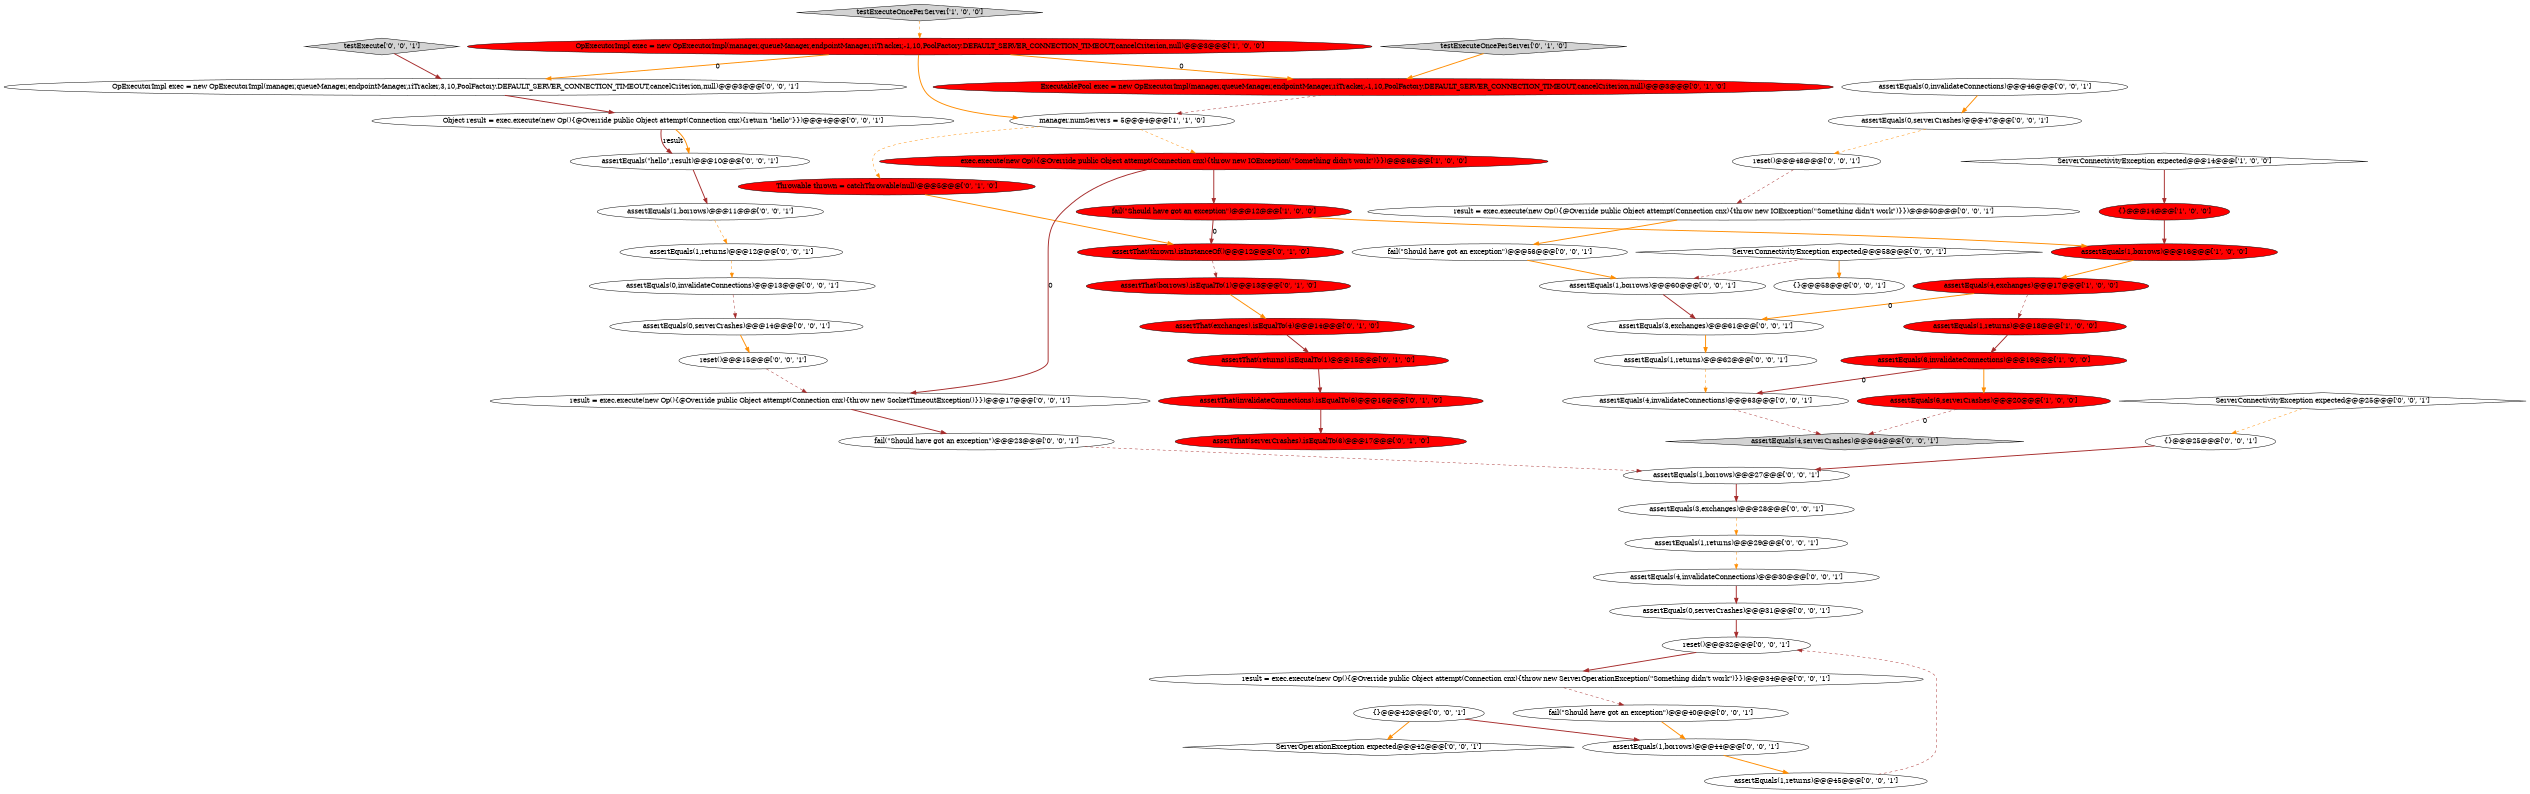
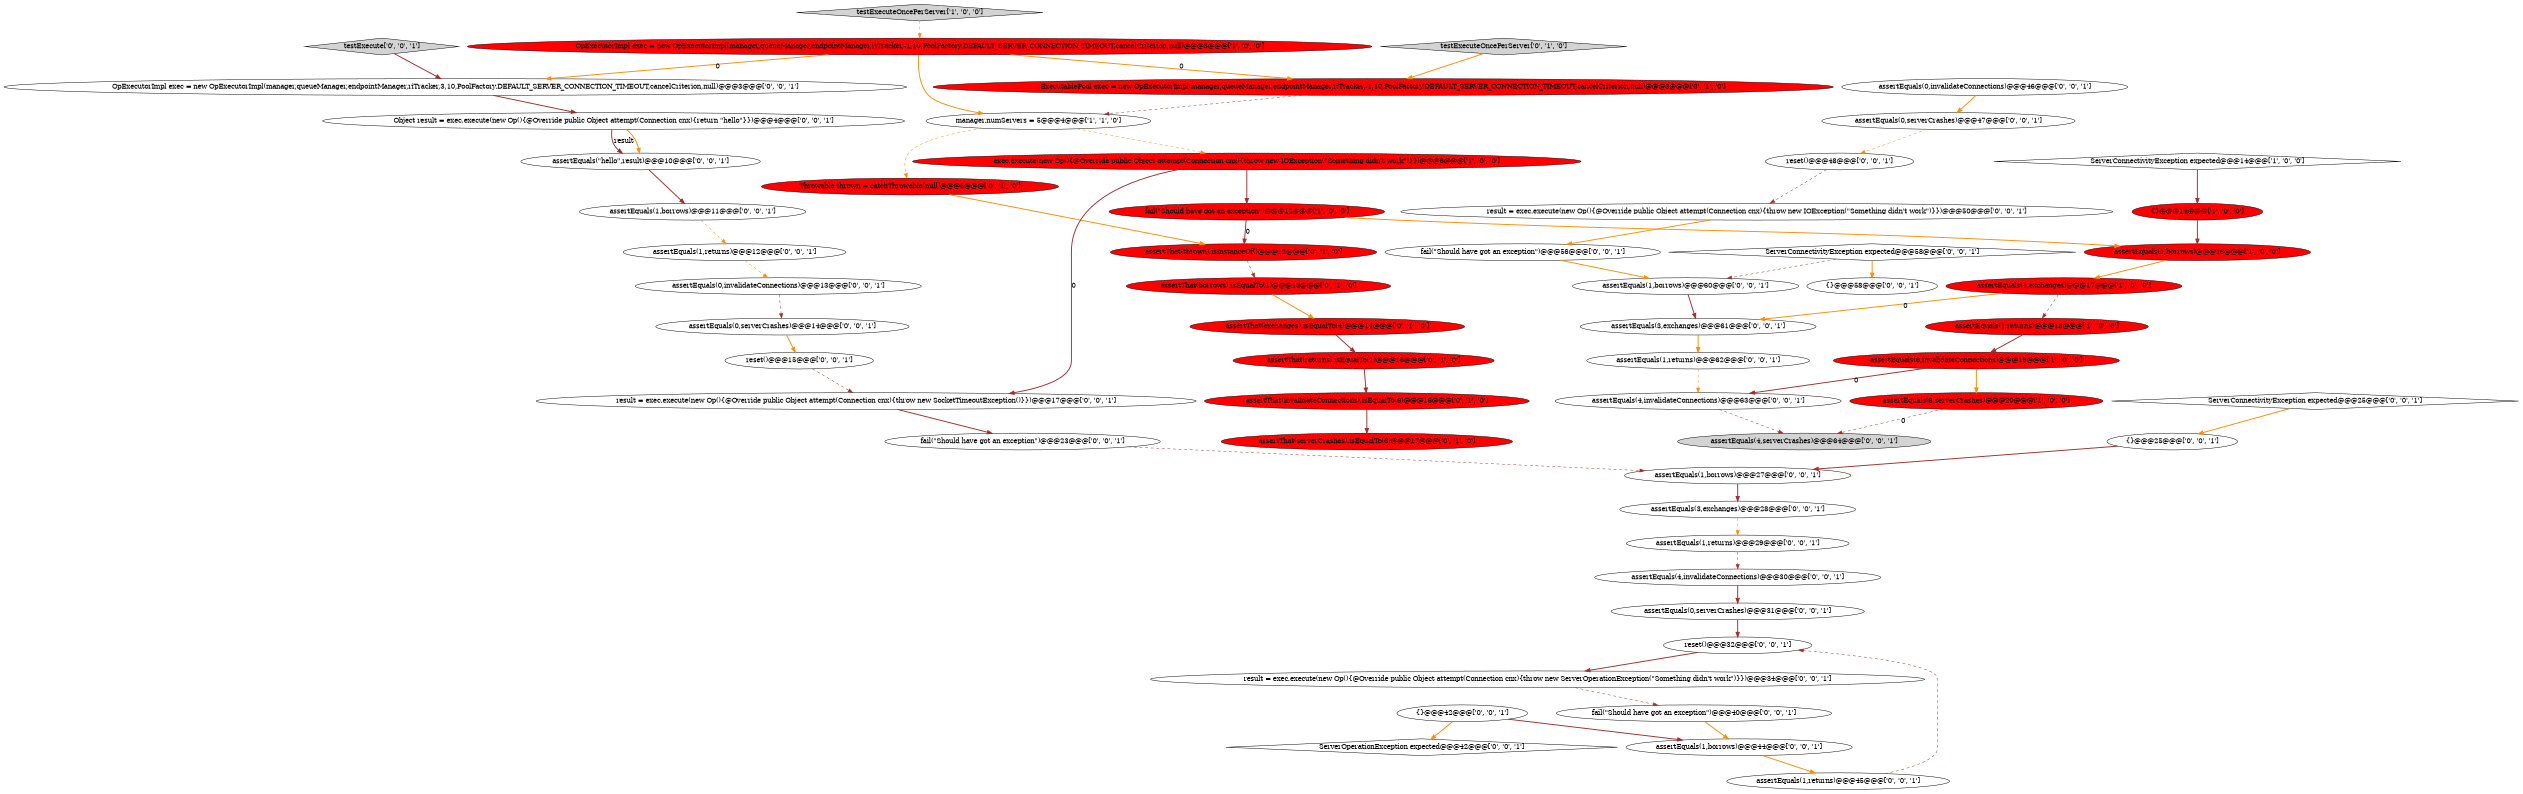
(2269, 420) -> (2247, 420)
(1845, 442) -> (1804, 442)
(1736, 558) -> (1738, 558)
